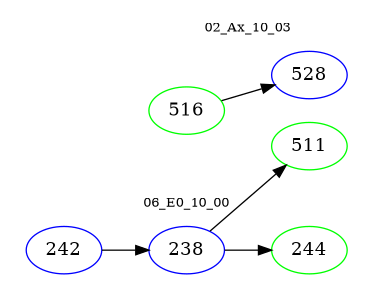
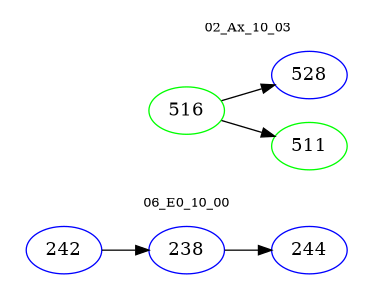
(243, 203) -> (242, 126)
(309, 250) -> (309, 250)
